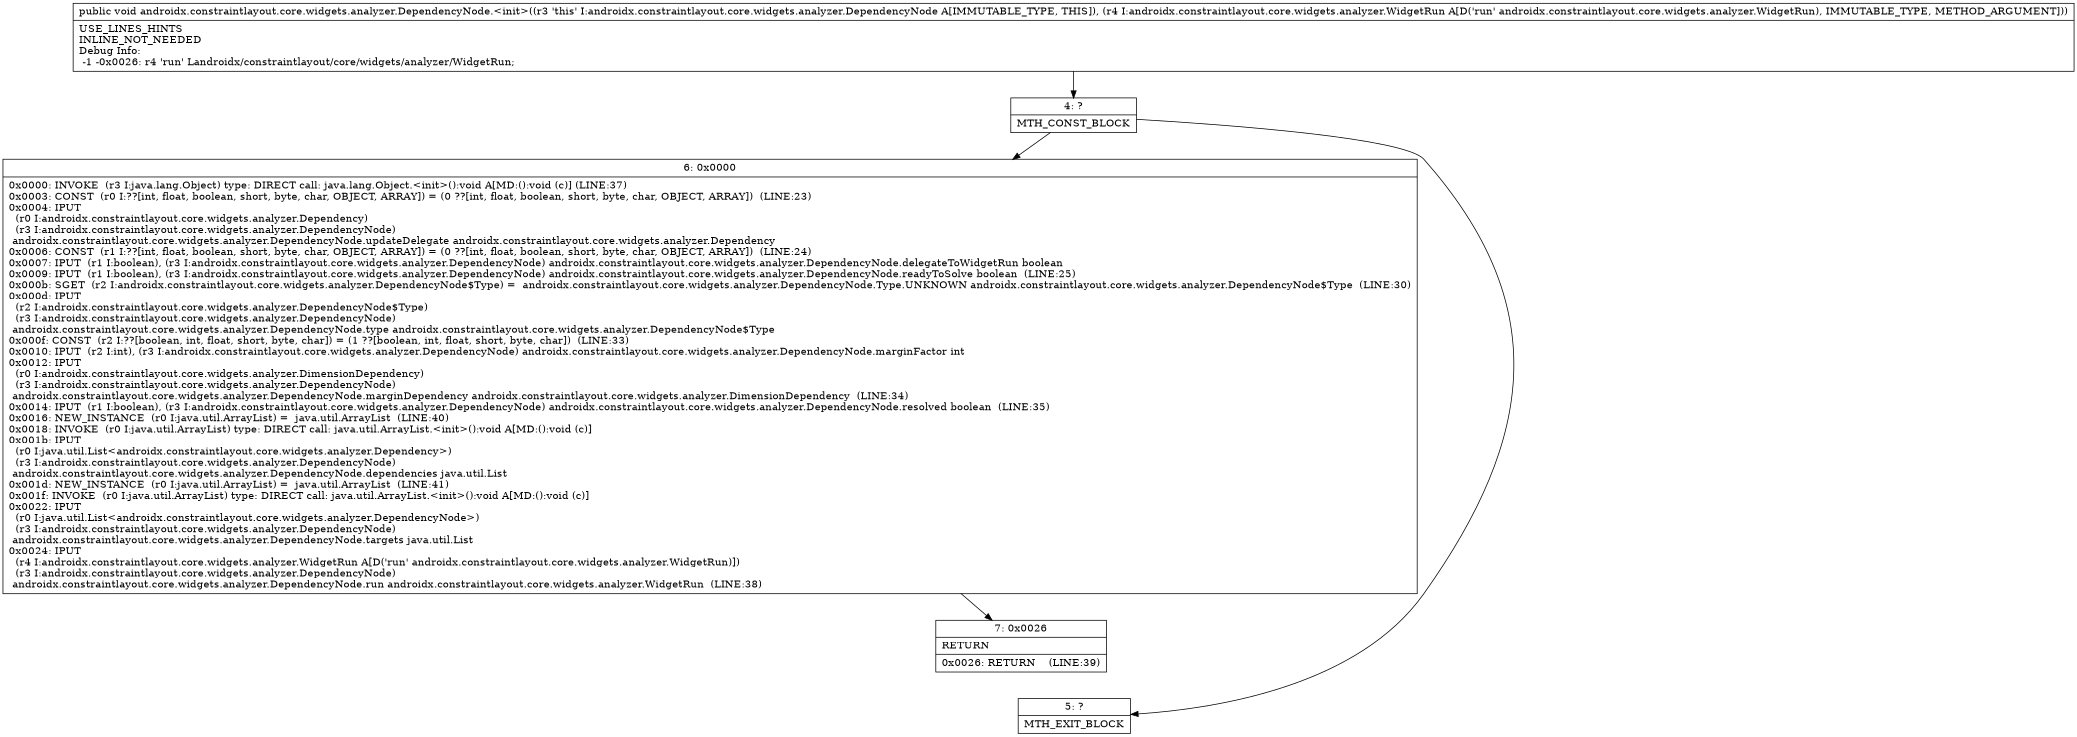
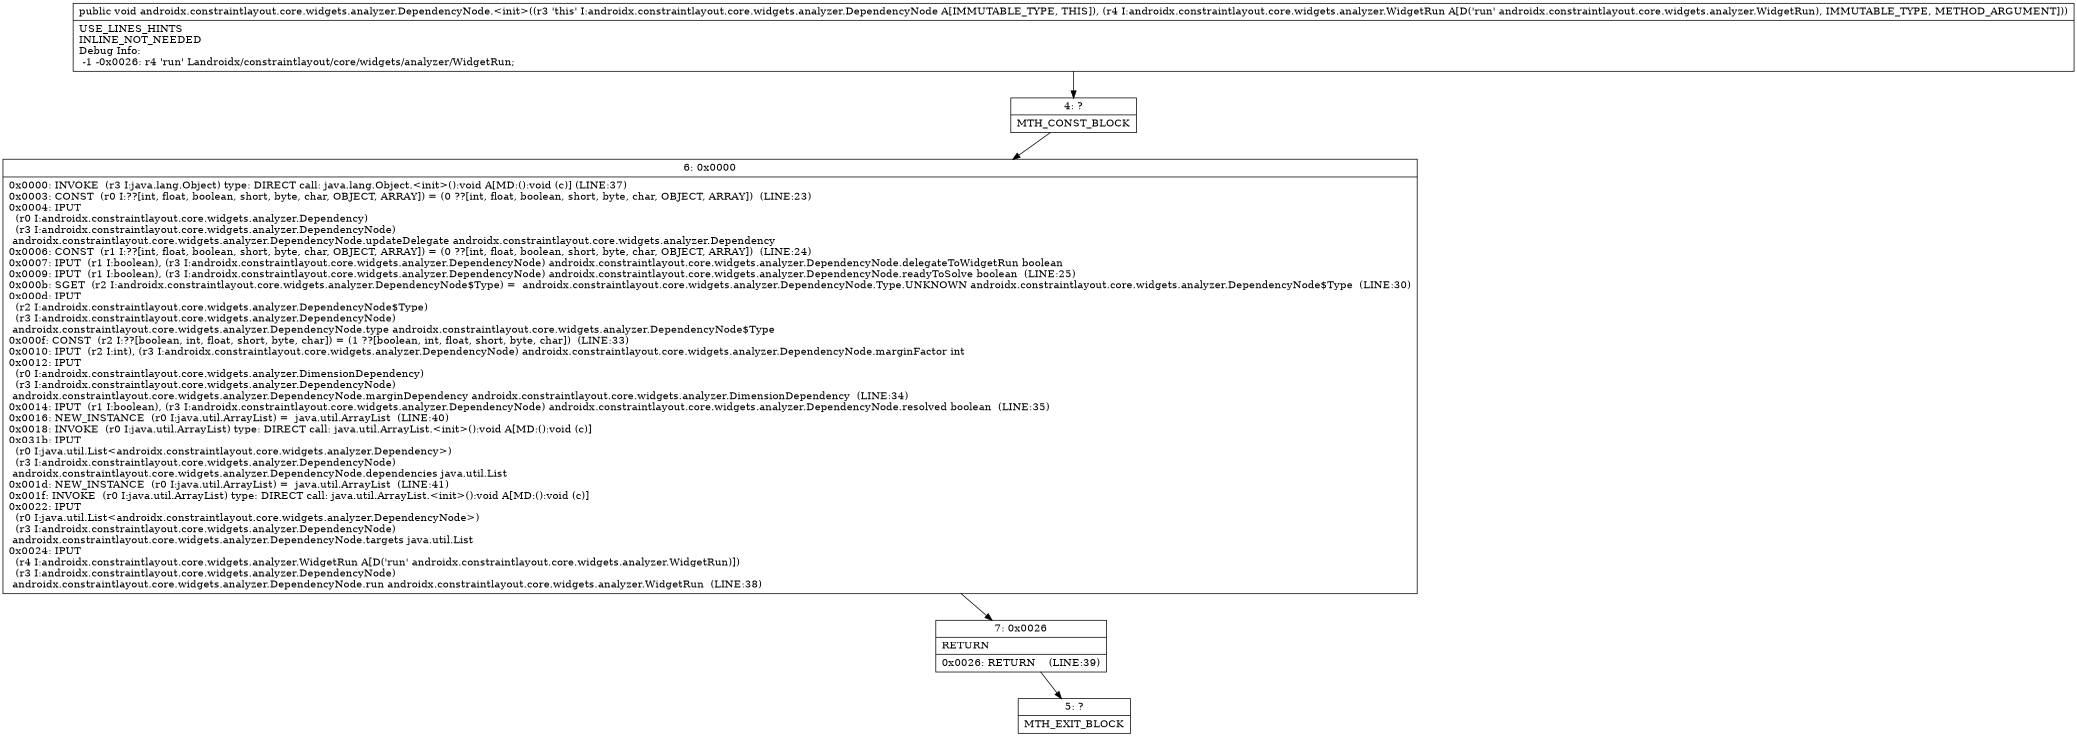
(1512, 389) -> (1049, 682)
(48, 440) -> (48, 440)
